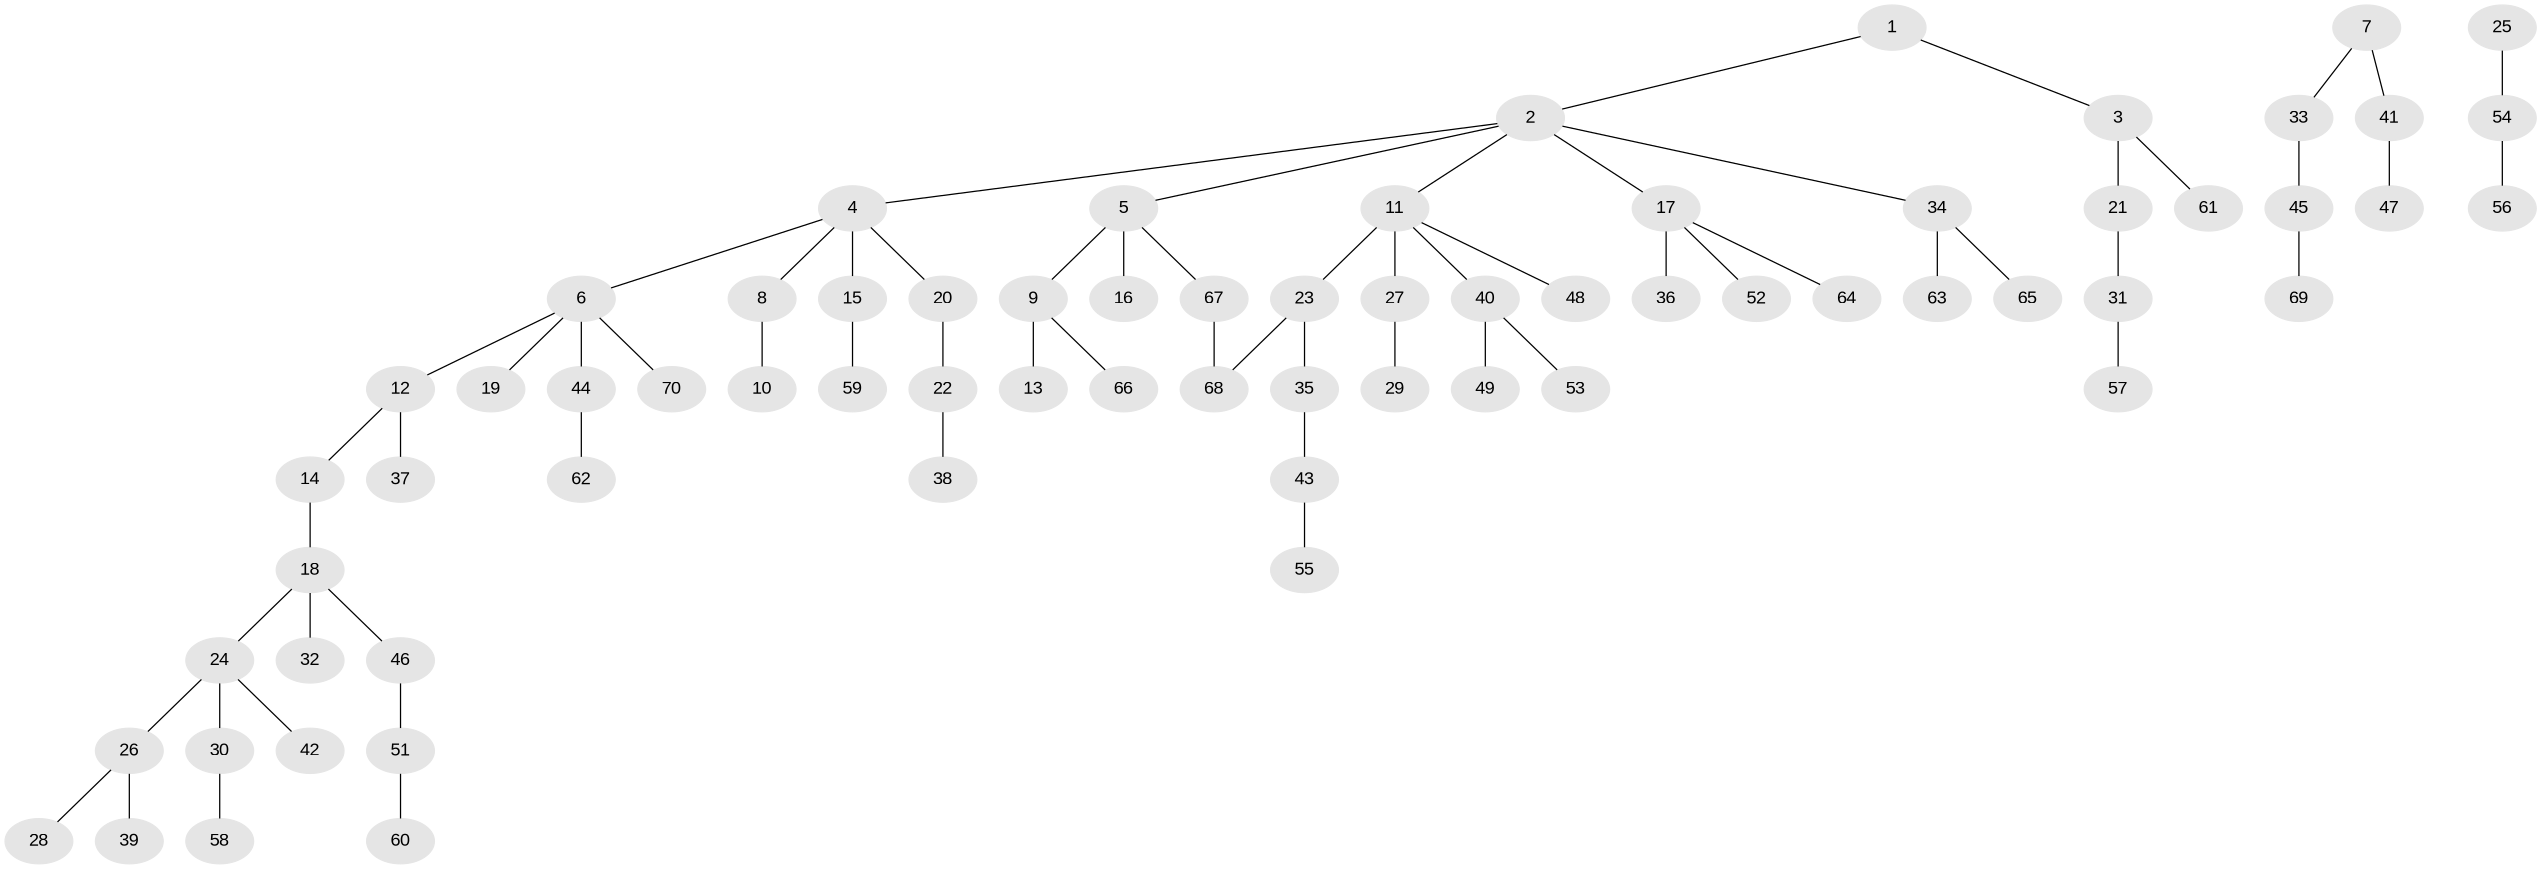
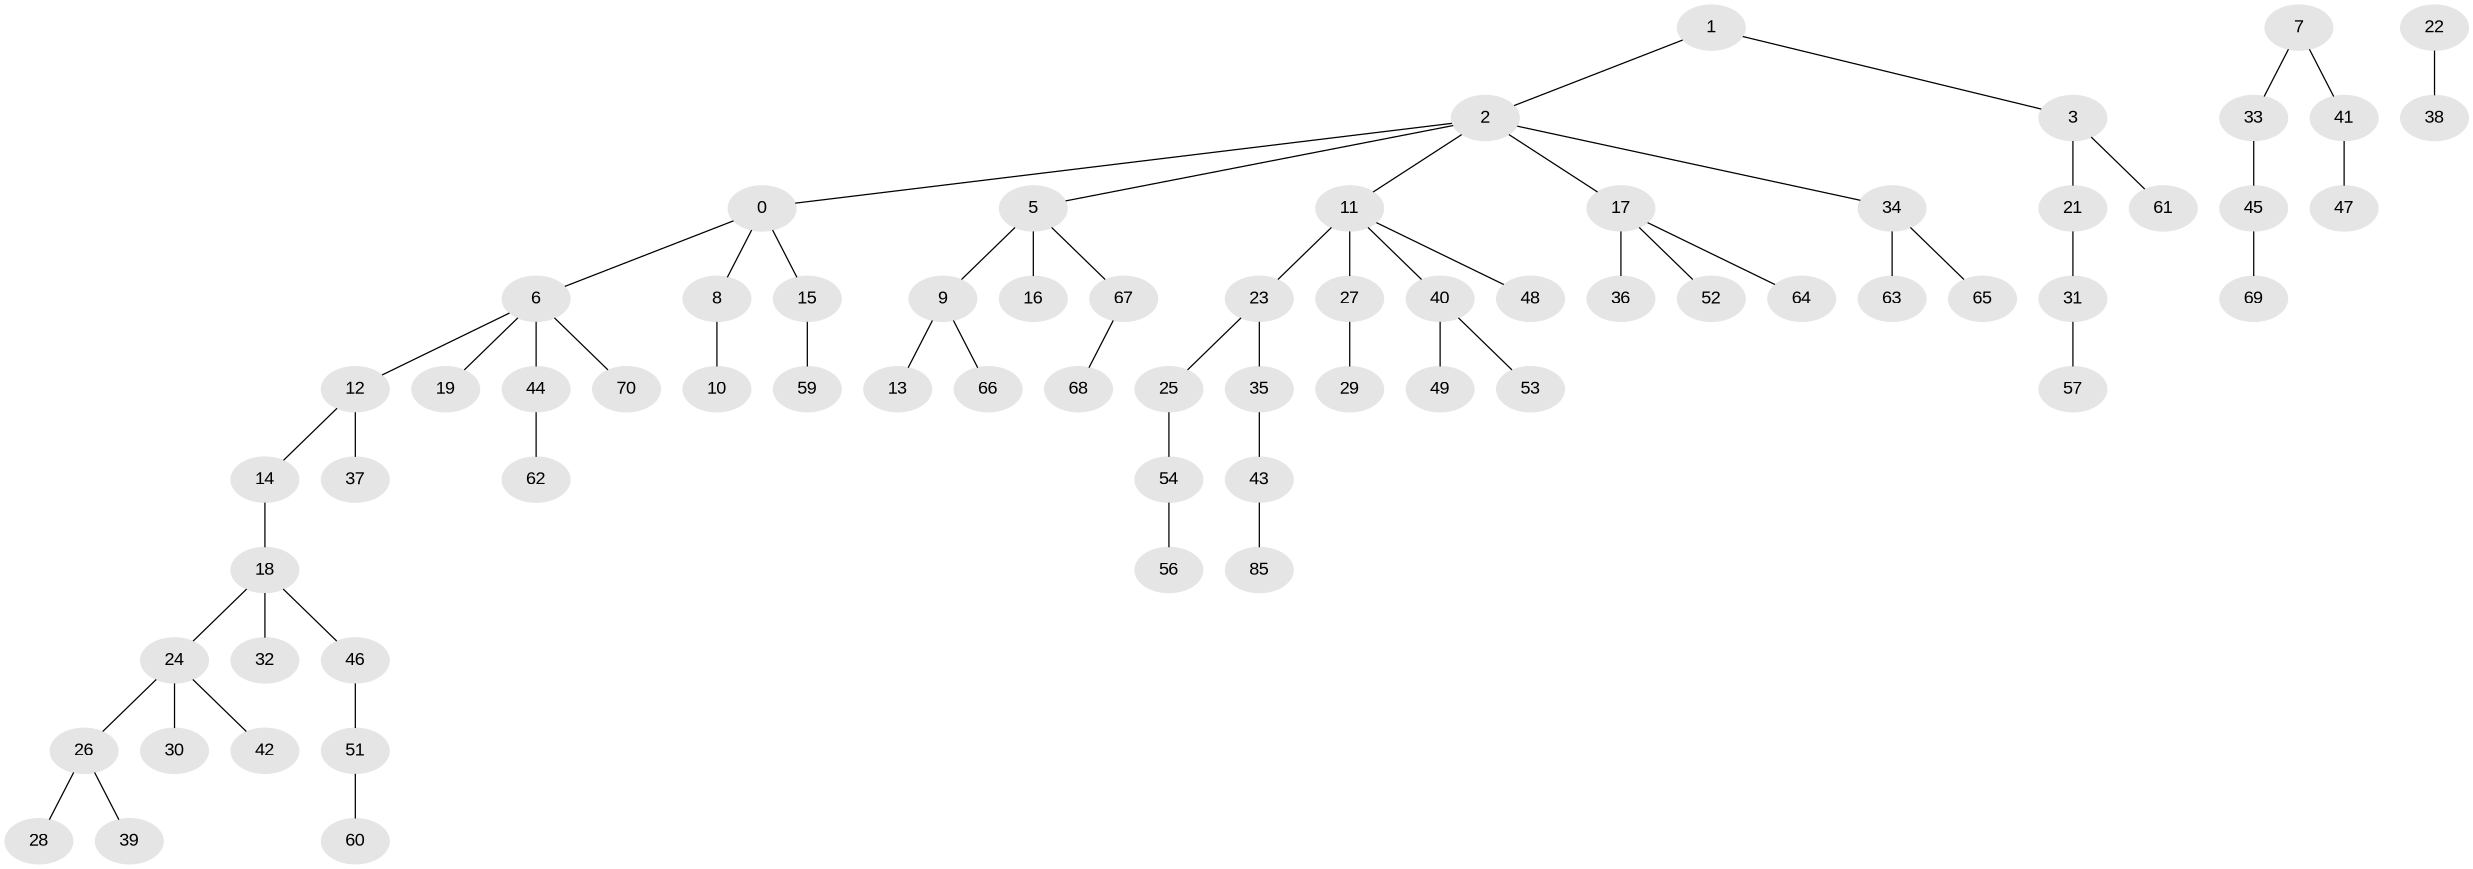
(853, 208) -> (762, 208)
(943, 299) -> none
(1259, 344) -> (1214, 344)
(1305, 570) -> (1259, 570)
(220, 841) -> none
